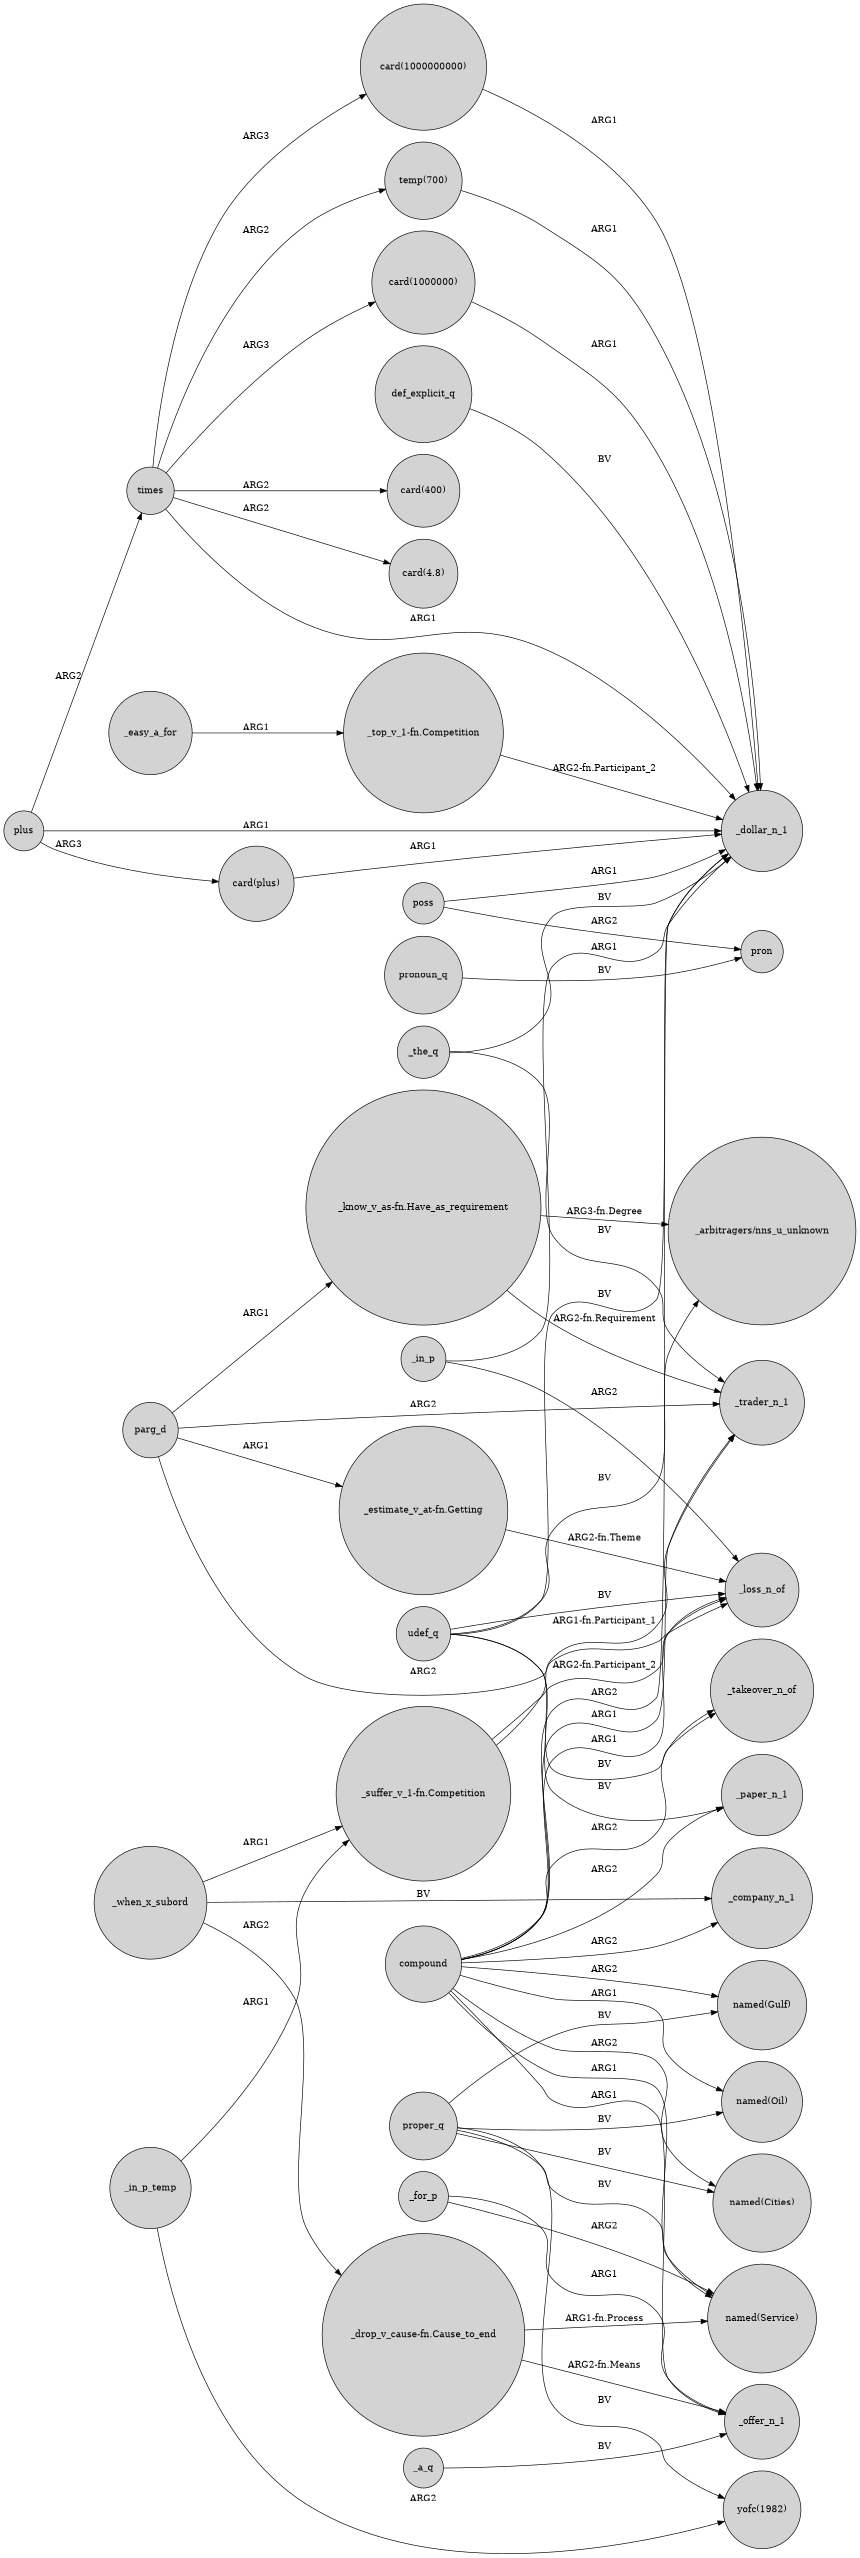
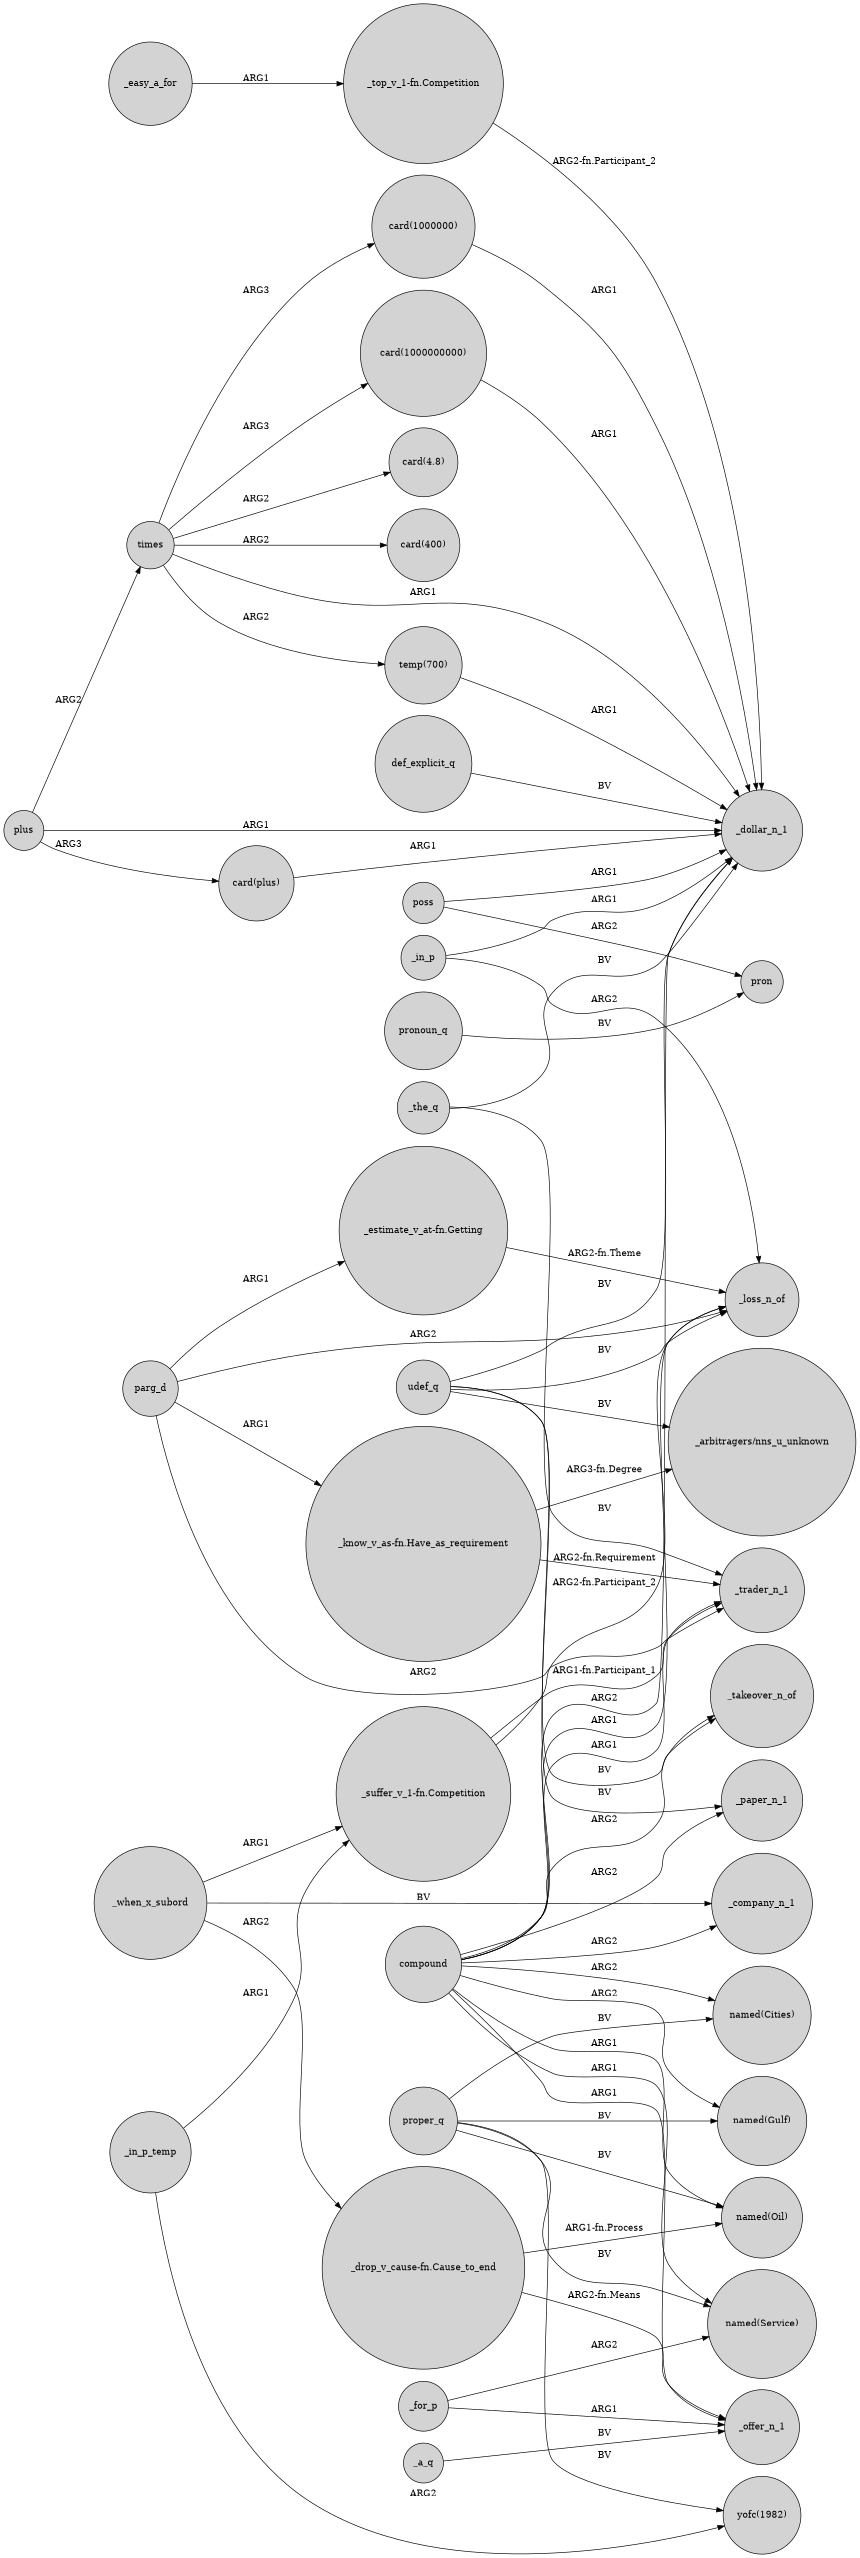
(613, 2326) -> (620, 2239)
